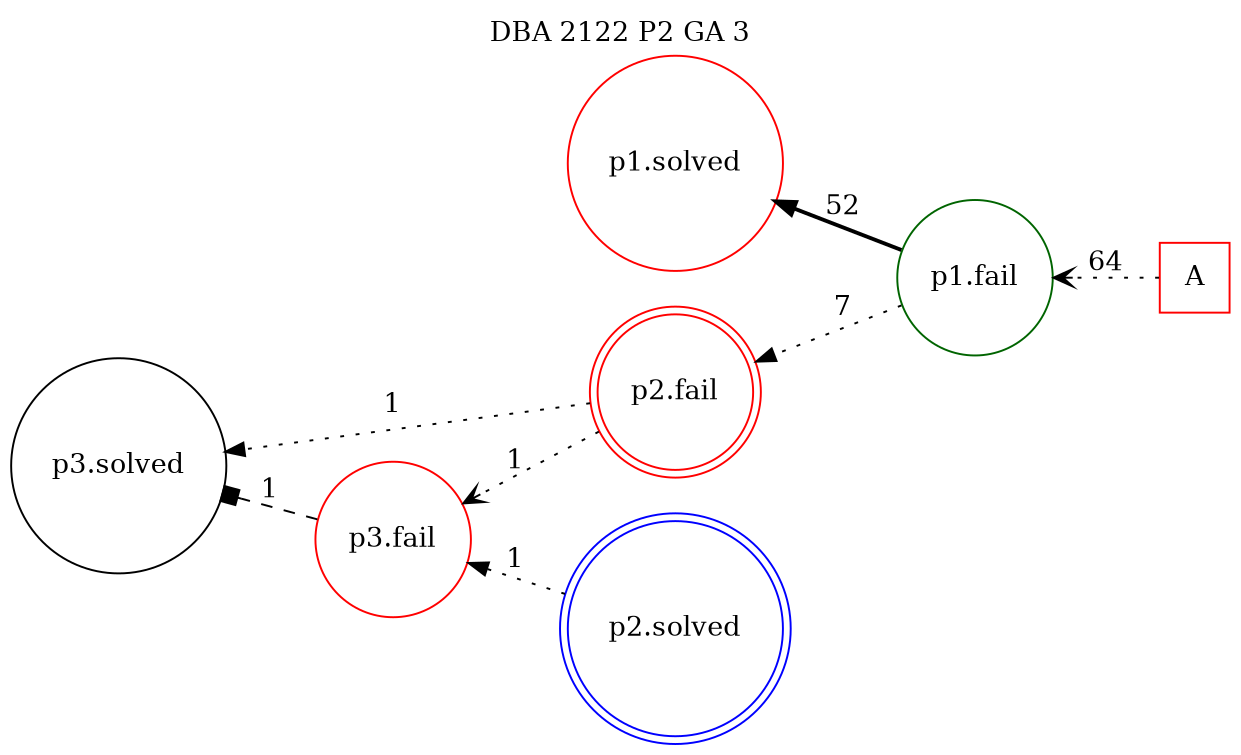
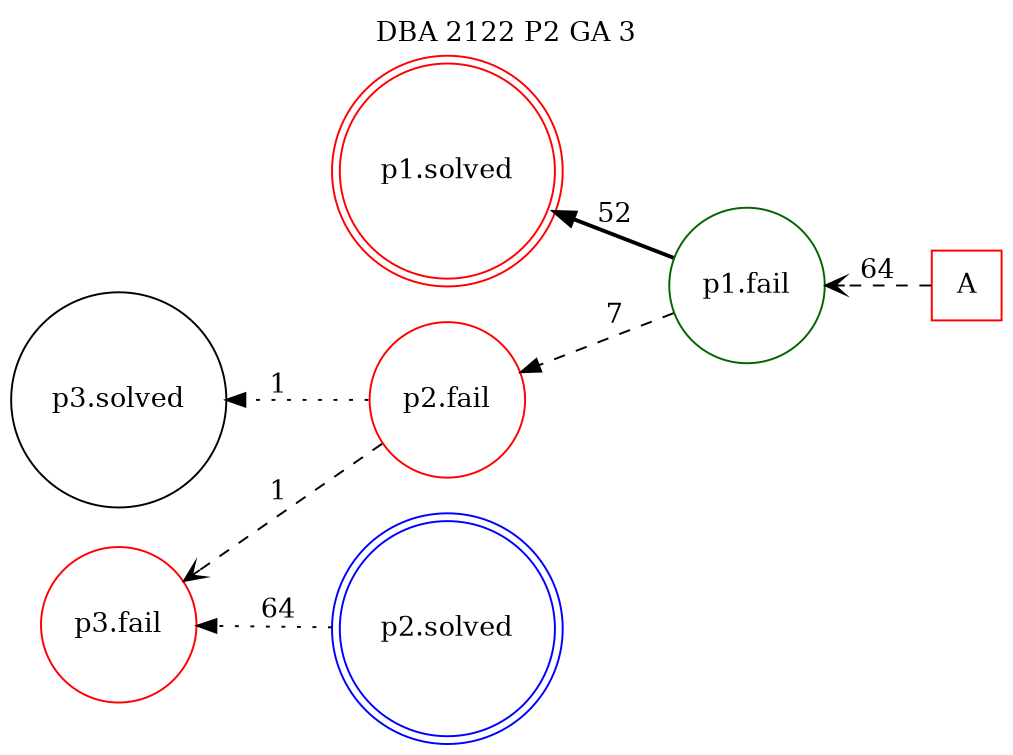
(675, 163) -> (447, 171)
(1116, 278) -> (888, 285)
(838, 330) -> (606, 339)
(675, 392) -> (447, 400)
(540, 463) -> (291, 507)
(279, 509) -> none
(516, 560) -> (279, 610)
